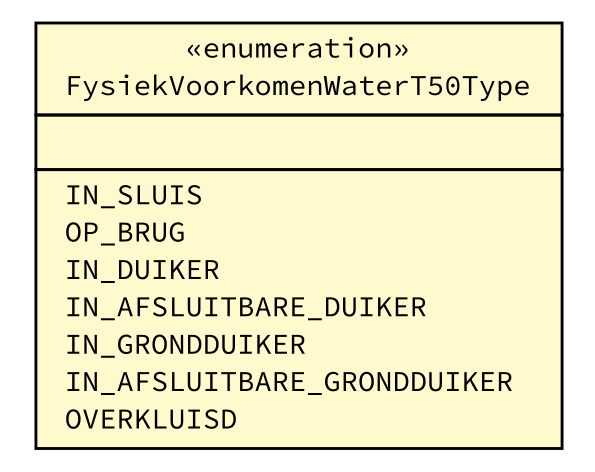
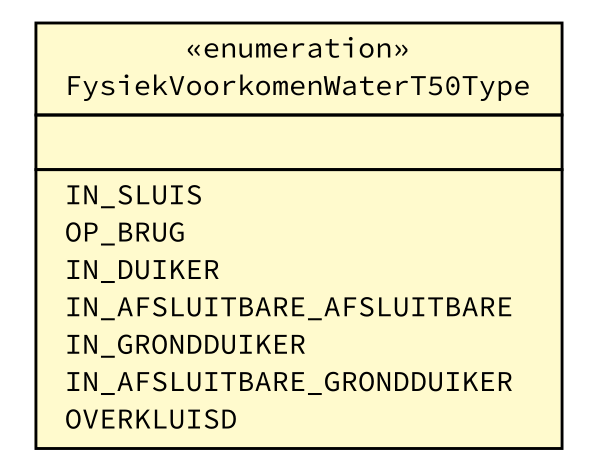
(247, 308) -> (290, 308)
